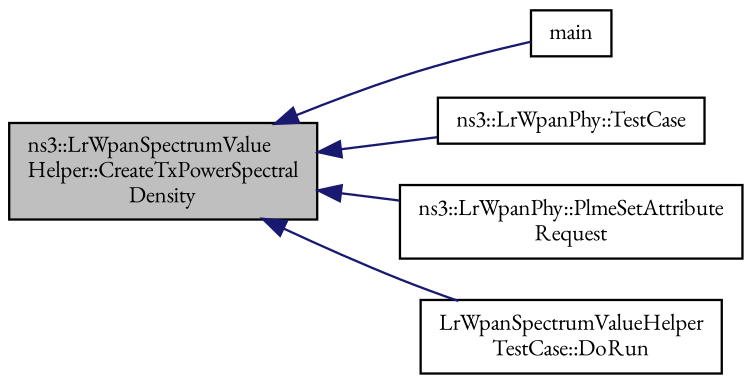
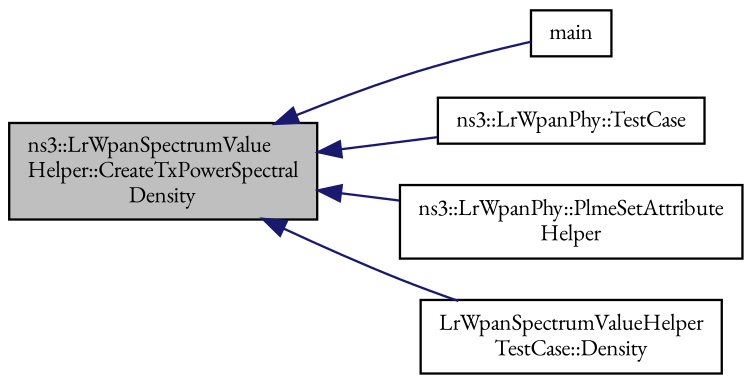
(571, 222) -> (571, 222)
(571, 337) -> (571, 337)
